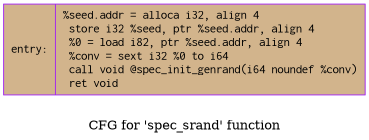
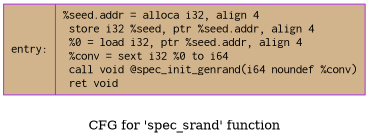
(183, 42) -> (183, 42)
